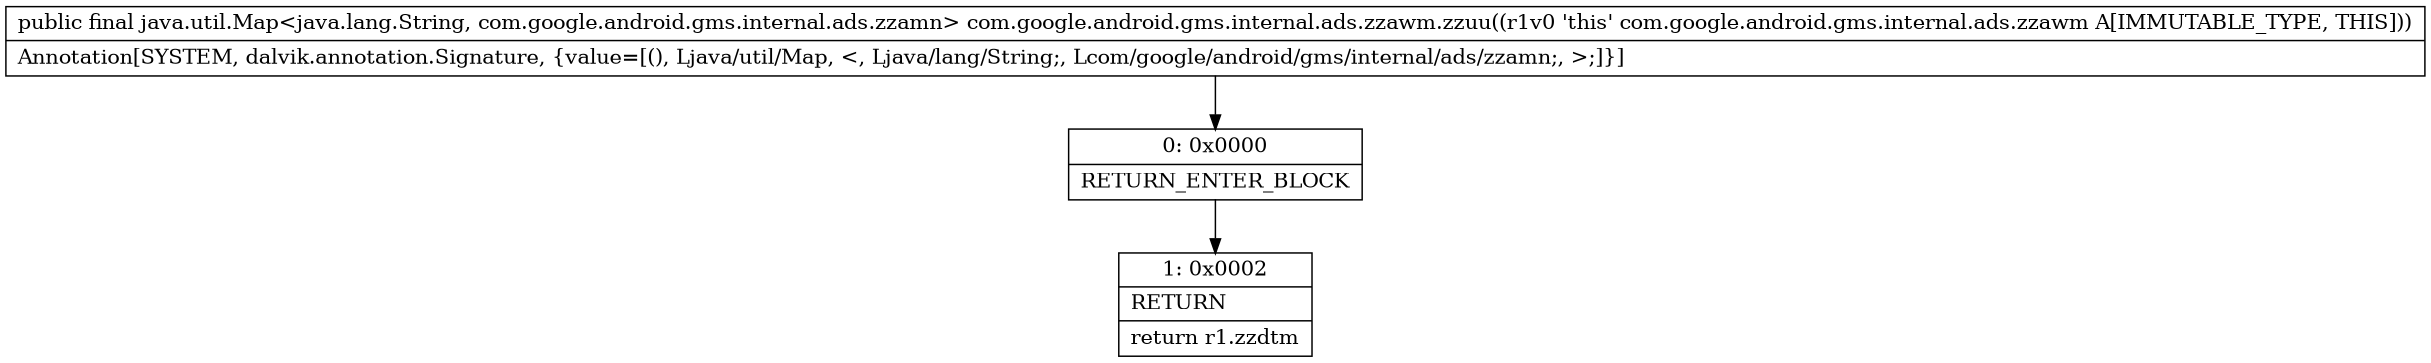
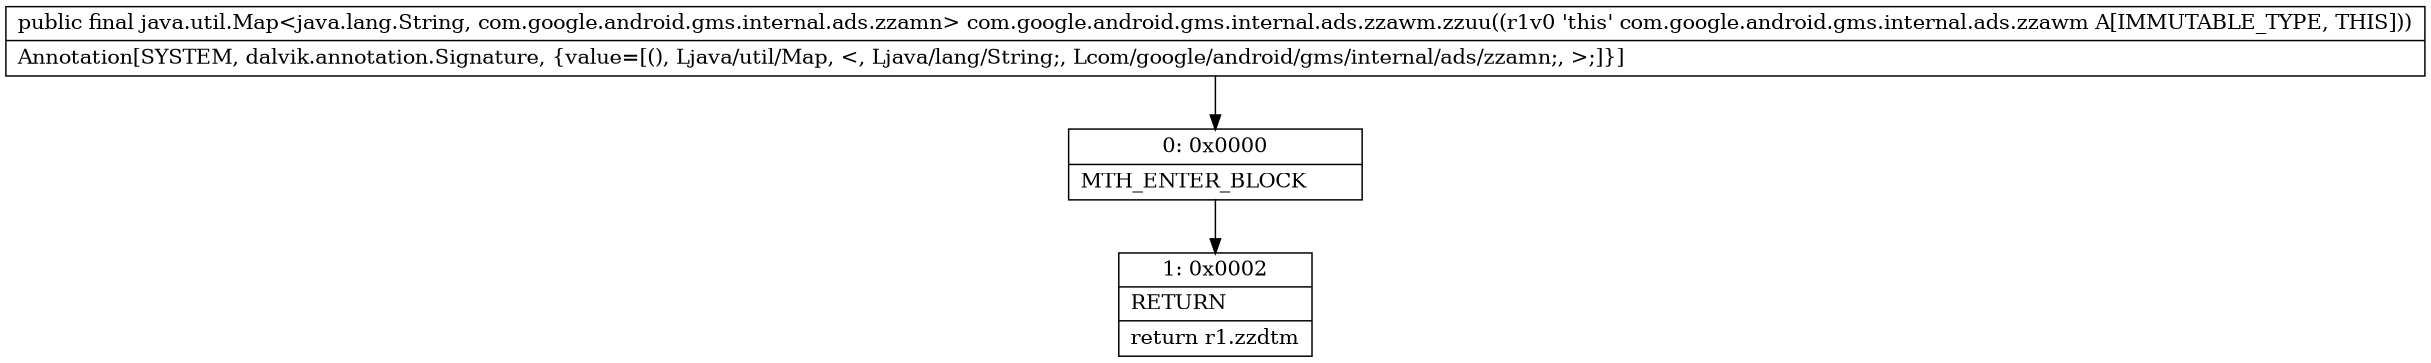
(1215, 181) -> (1194, 181)
